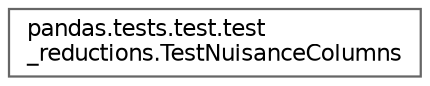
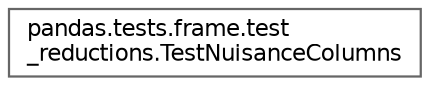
(215, 43) -> (215, 43)
